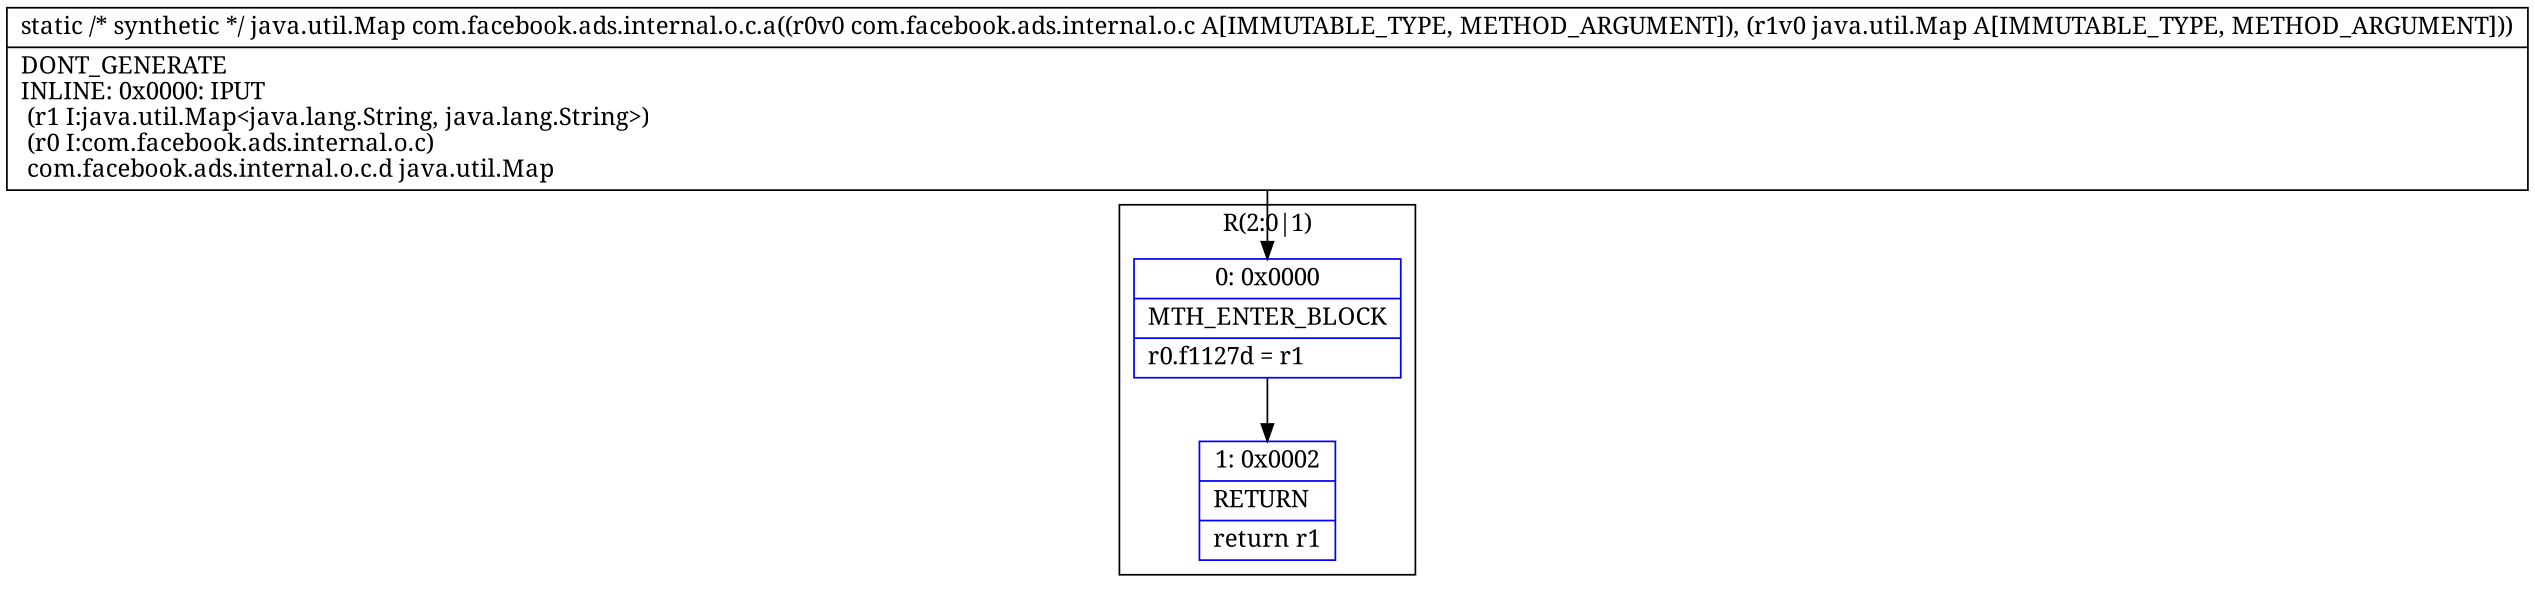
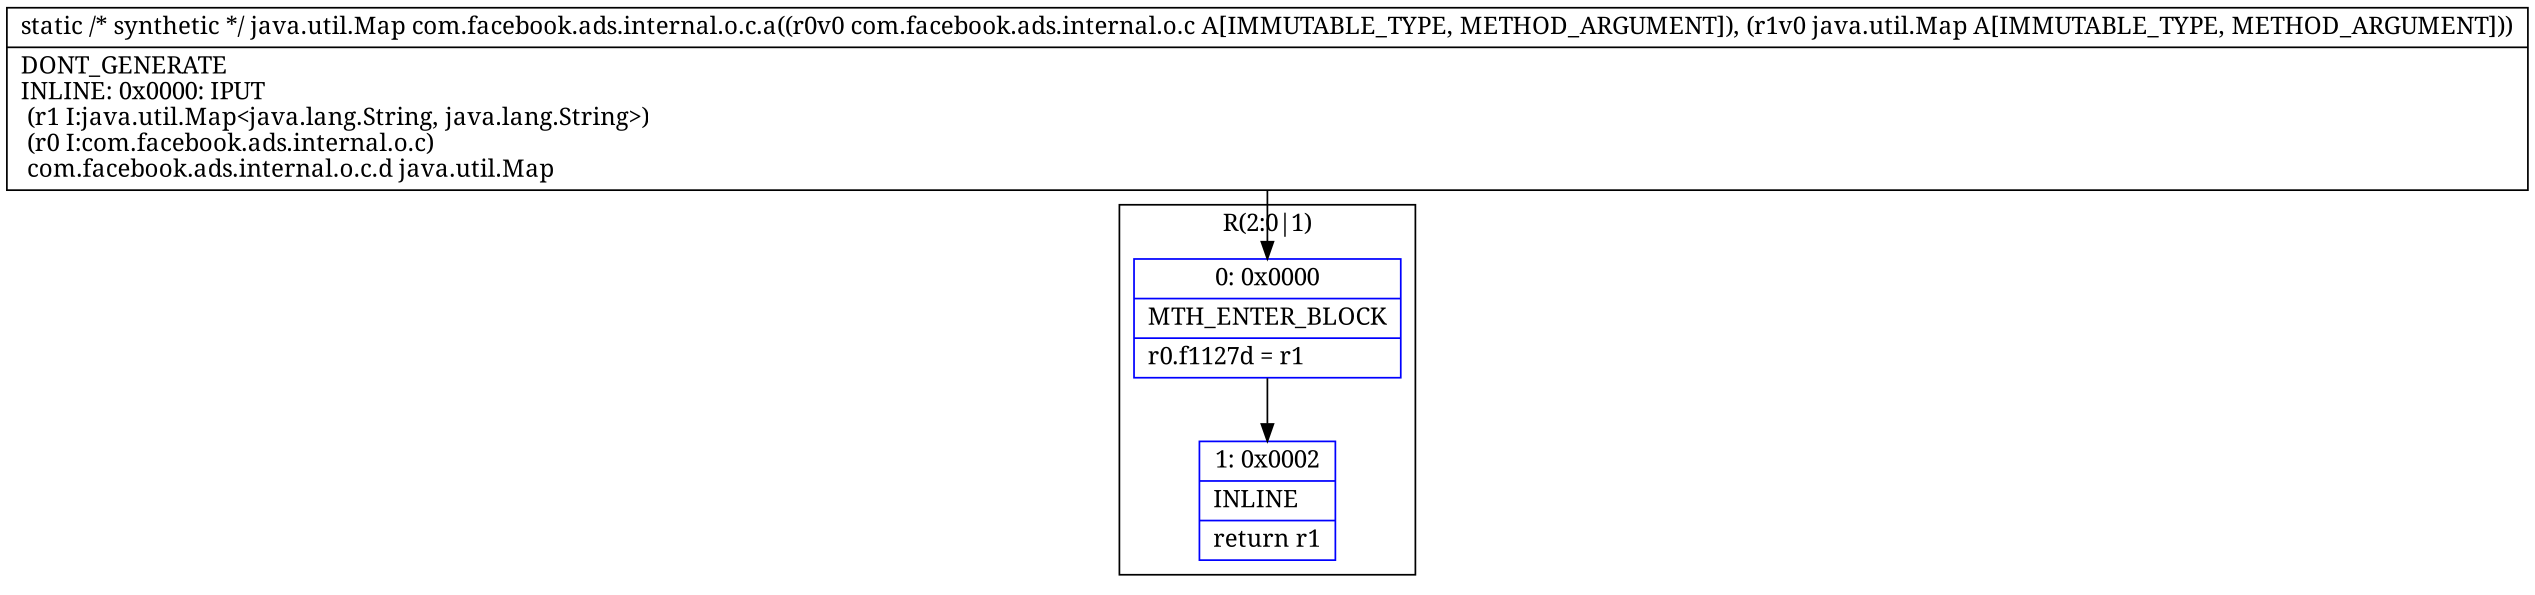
(1261, 500) -> (1256, 500)
